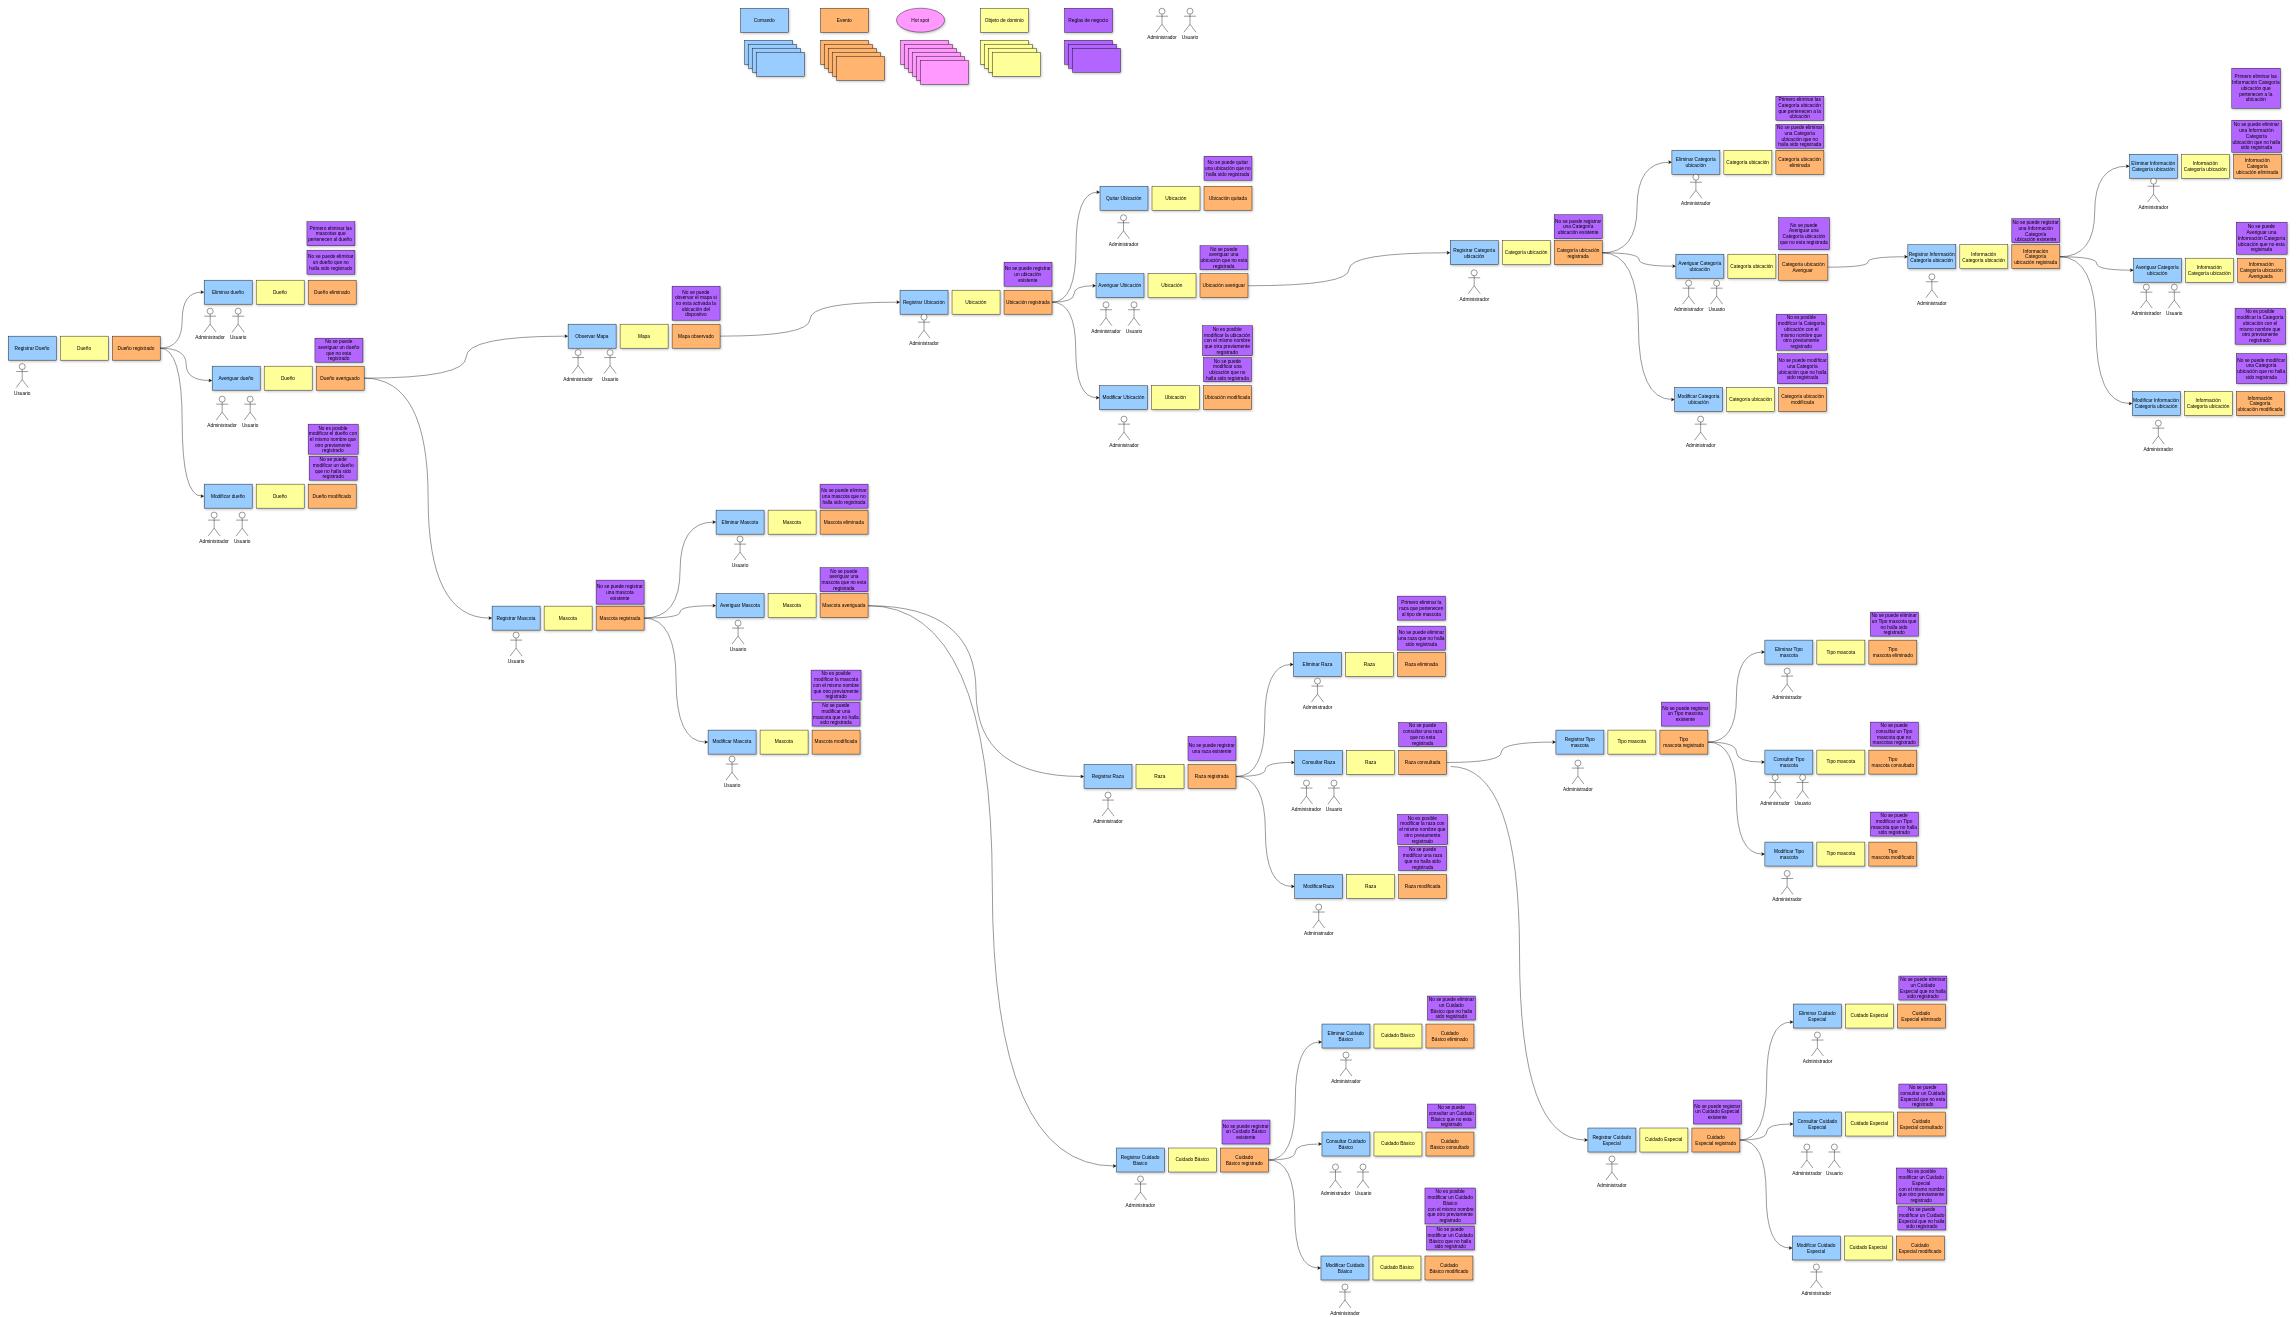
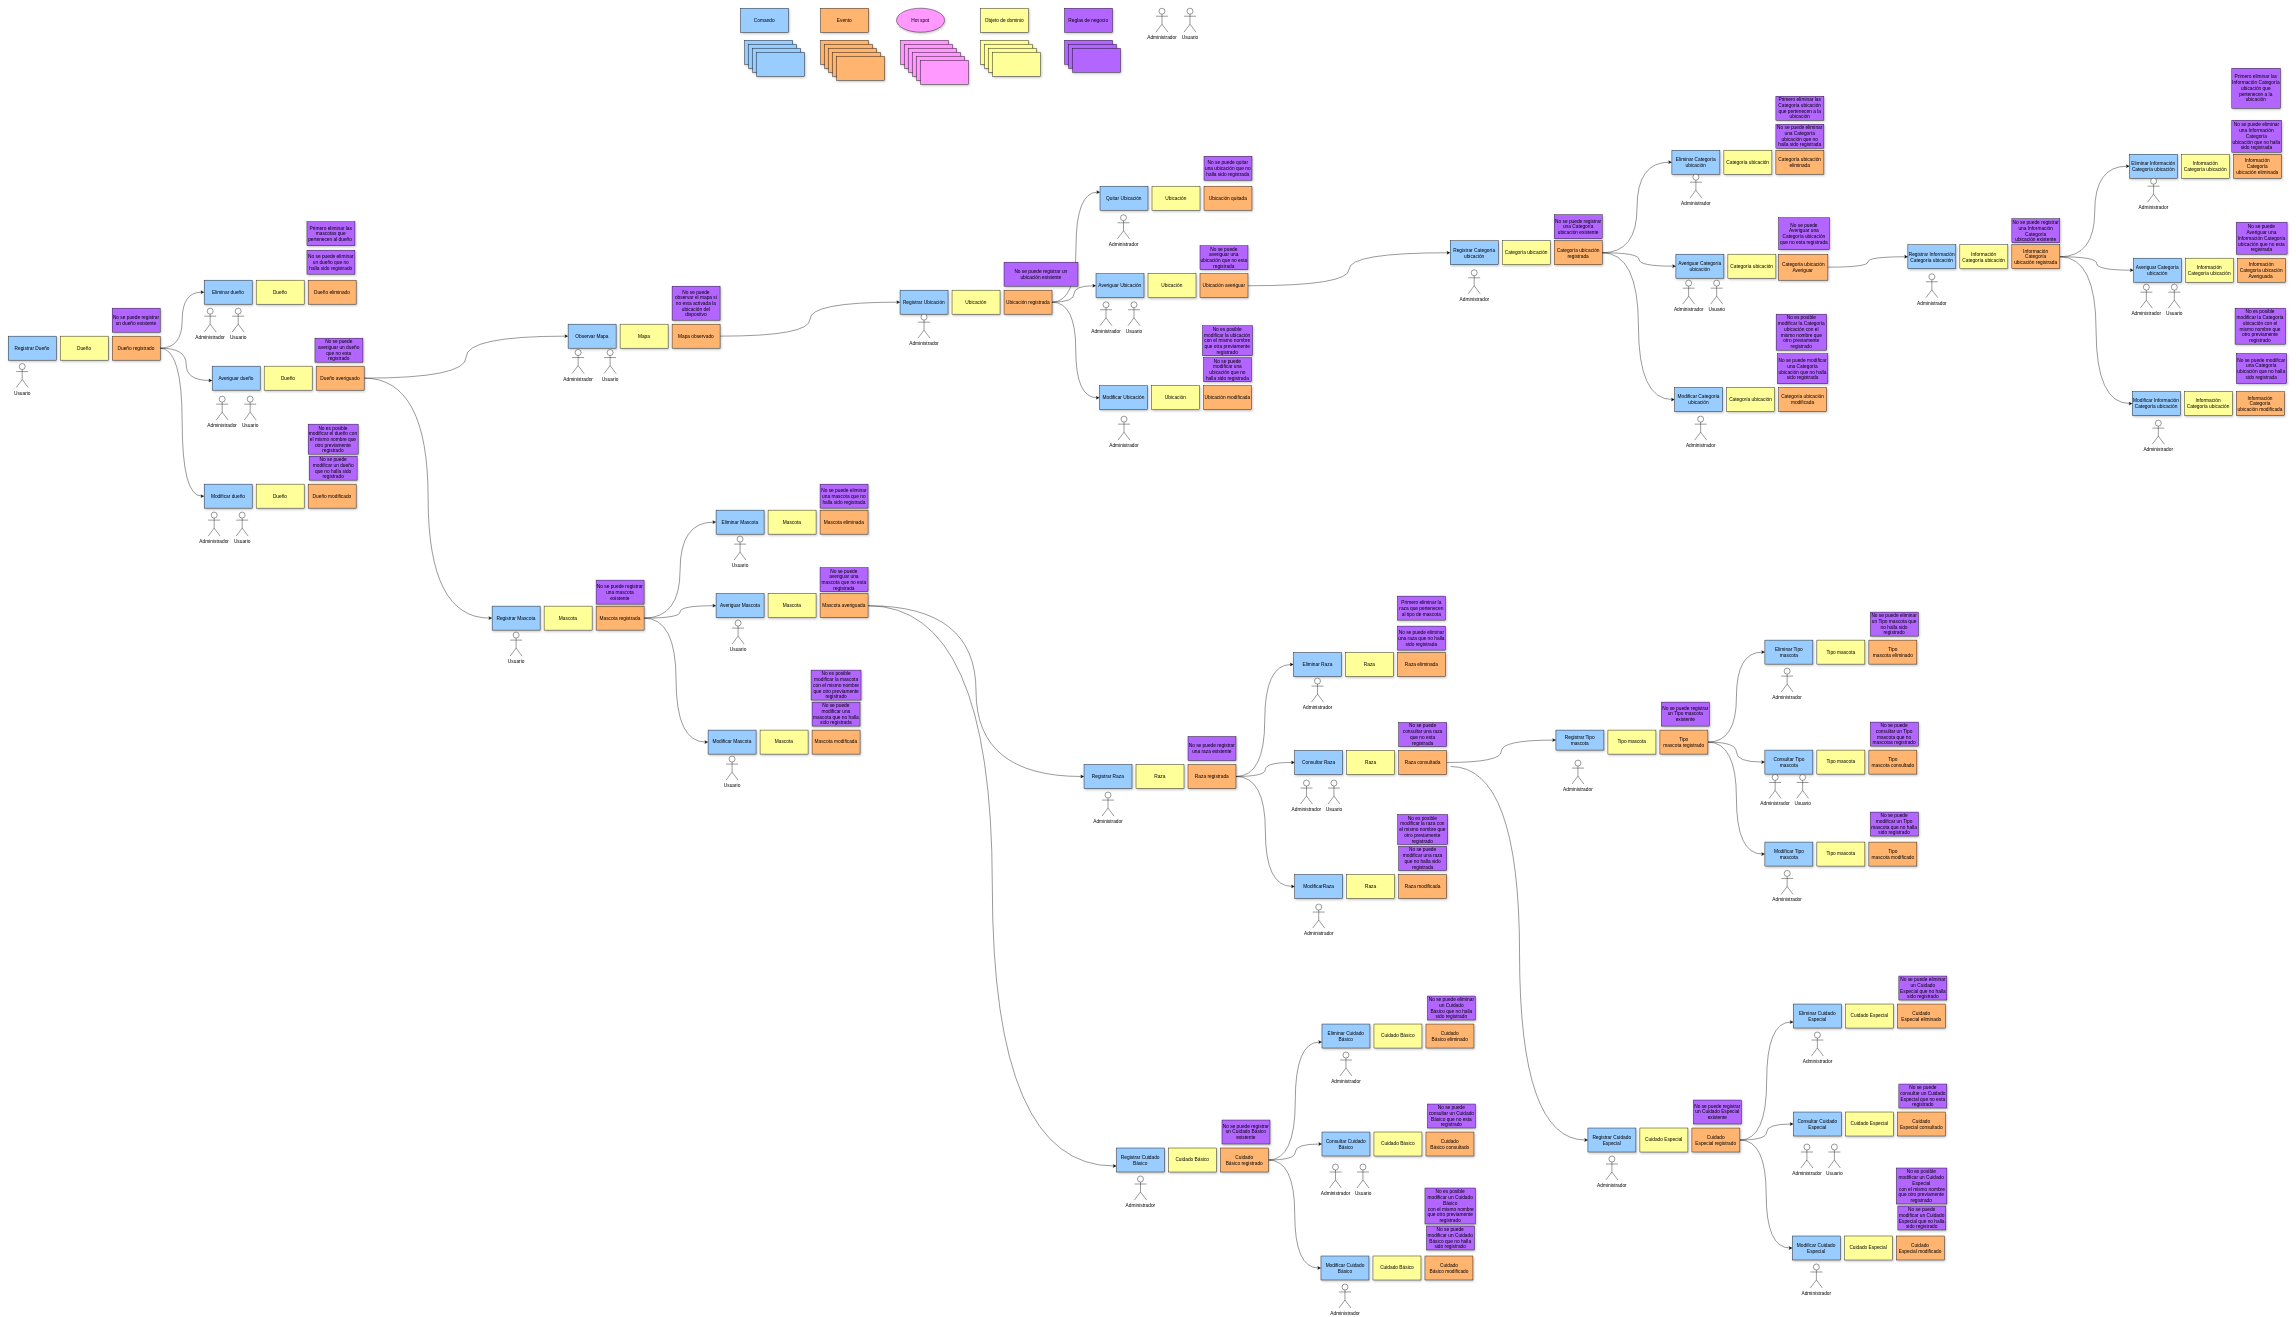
(1028, 274) -> (1041, 274)
none -> (136, 320)
(1580, 742) -> (1580, 740)
